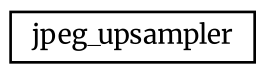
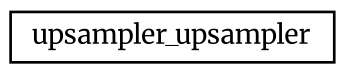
(133, 37) -> (172, 37)
